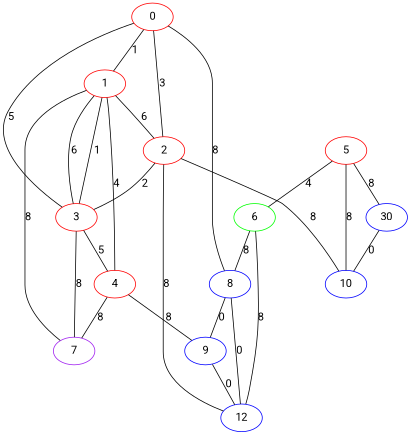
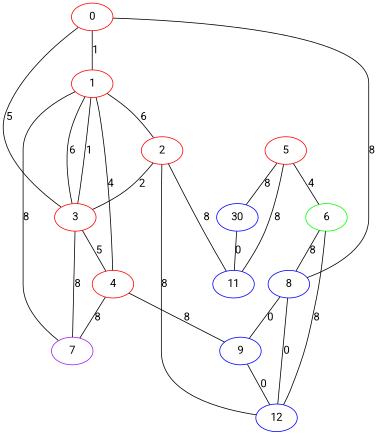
(158, 84) -> none
(346, 284) -> (234, 284)
